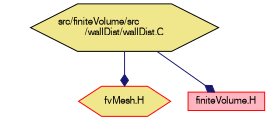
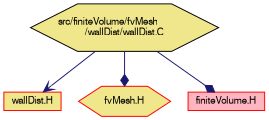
(125, 28) -> (125, 28)
none -> (32, 101)
